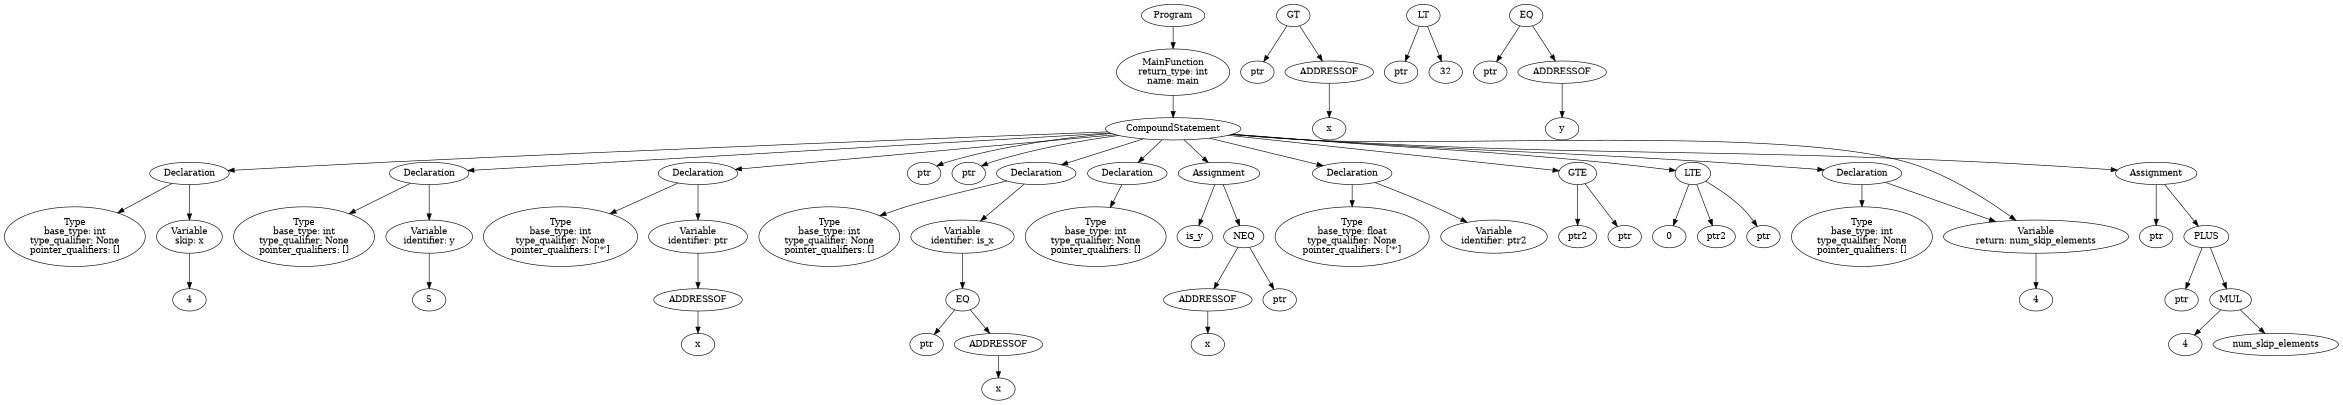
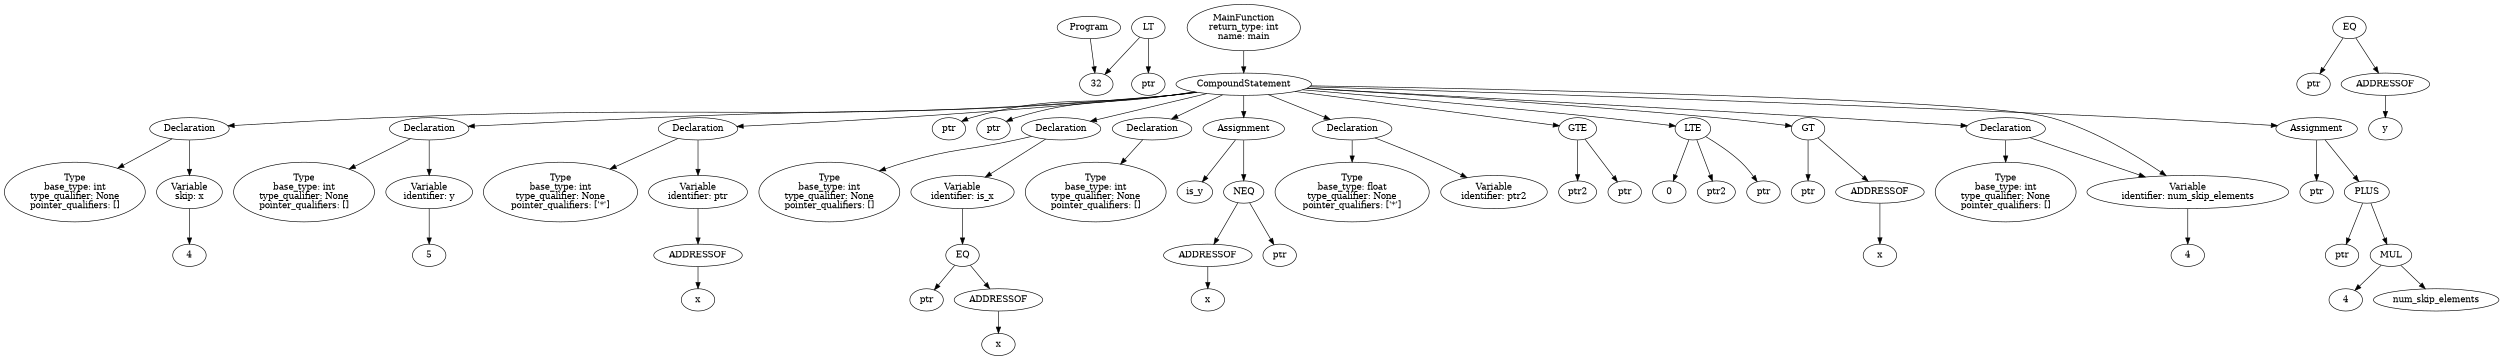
(1173, 35) -> (1092, 53)
none -> (1618, 109)
(2036, 237) -> (2188, 192)
